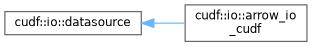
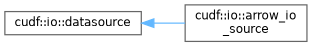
(246, 23) -> (246, 23)
